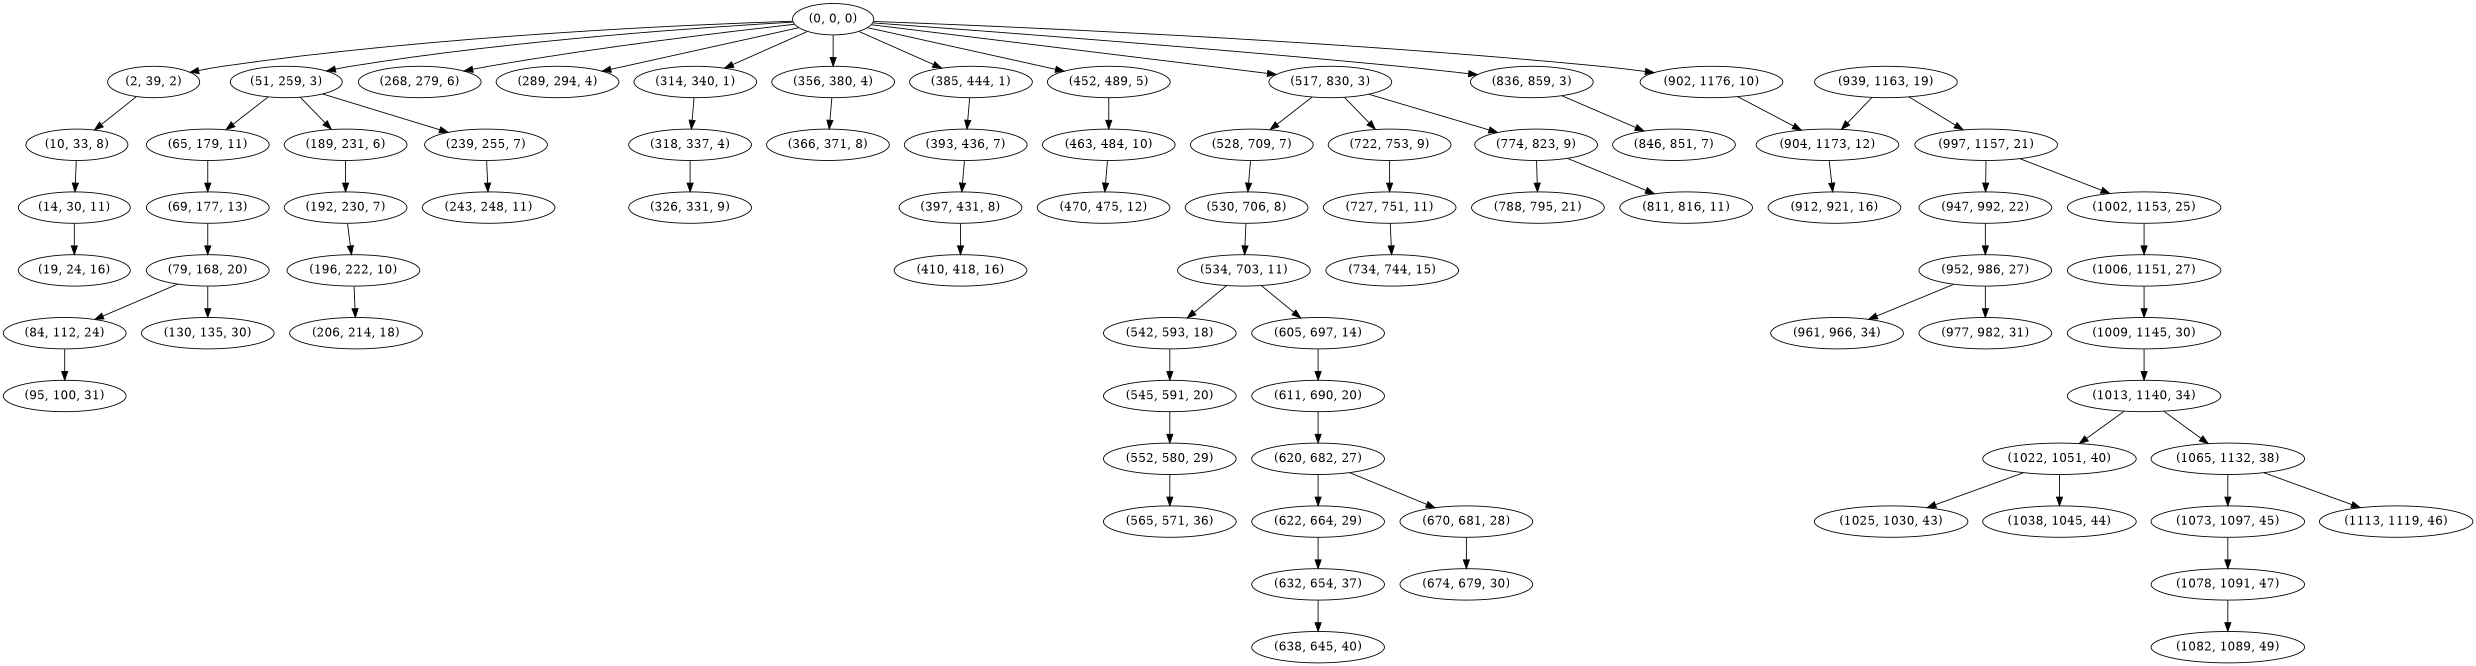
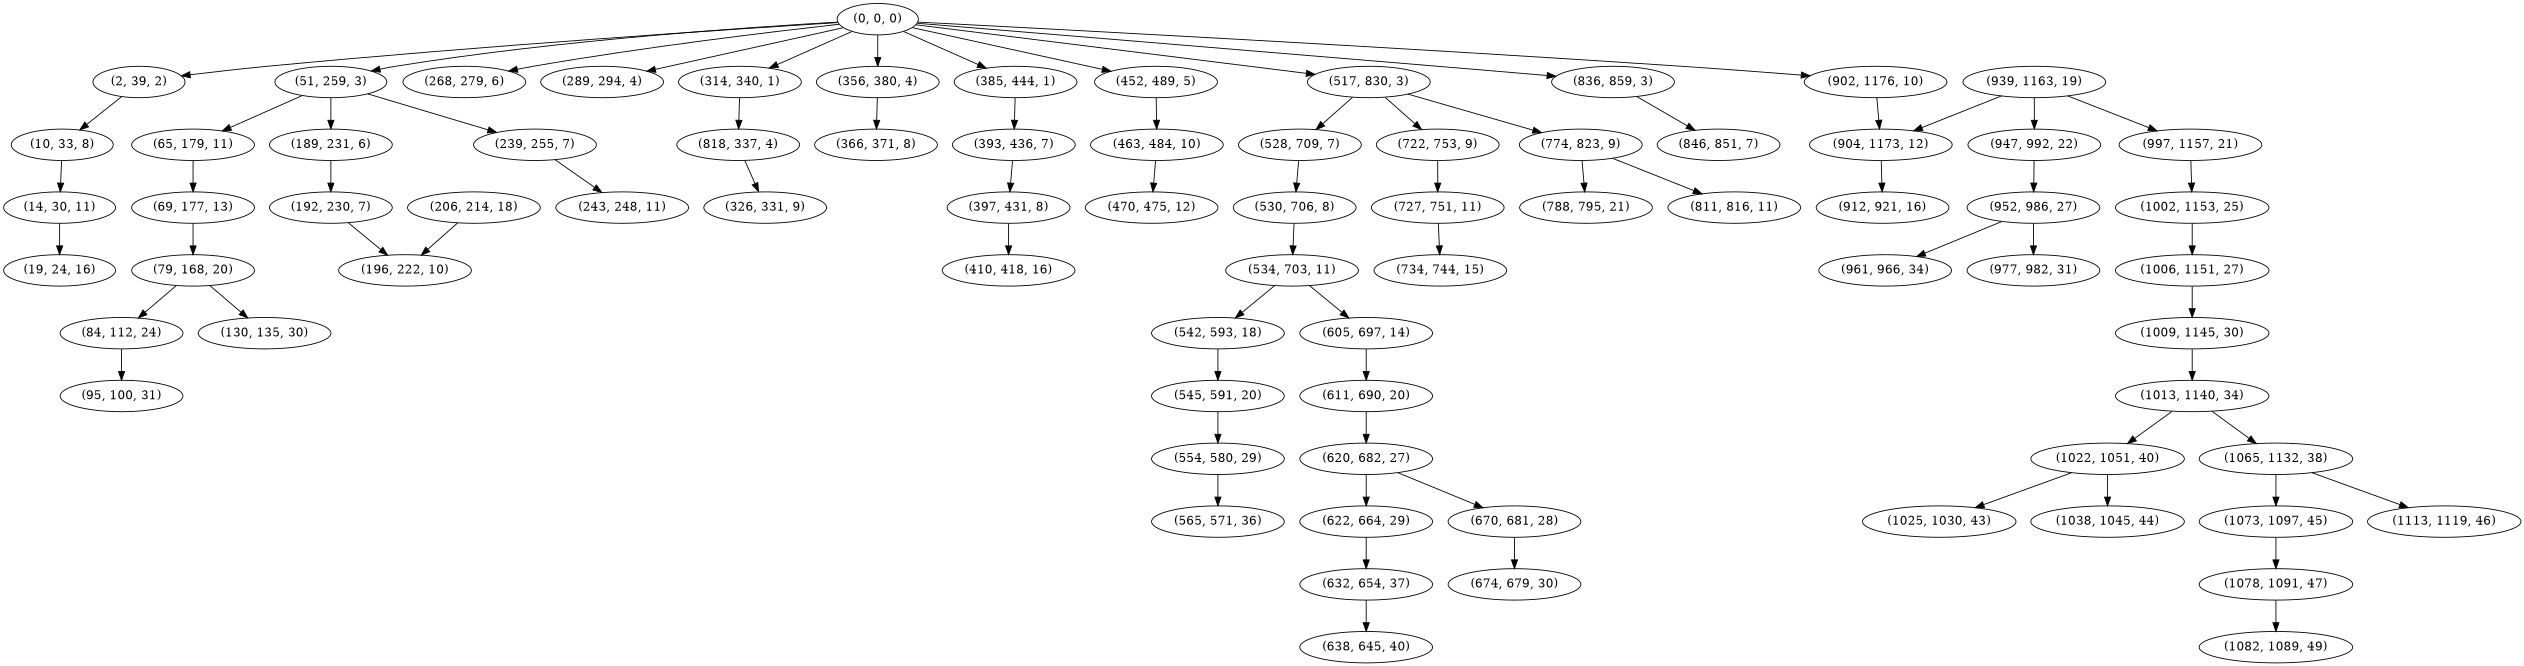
(690, 145) -> (738, 145)
(1986, 172) -> (2034, 109)
(355, 298) -> (443, 236)
(1170, 459) -> (1218, 459)
